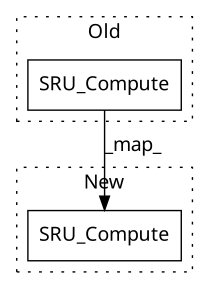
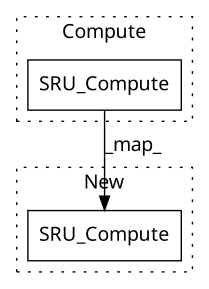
(105, 33) -> (105, 33)
